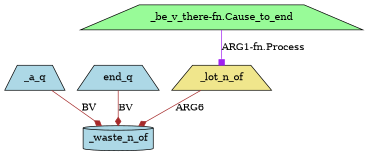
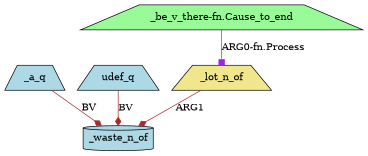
(263, 48) -> (263, 48)
(118, 78) -> (118, 78)
(190, 108) -> (190, 108)
